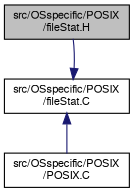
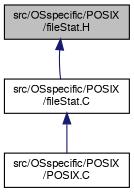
(74, 54) -> (60, 65)
